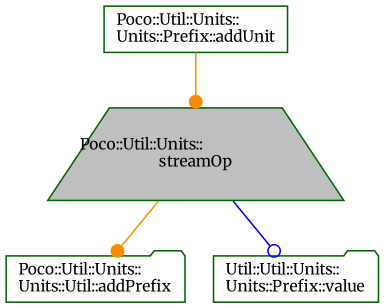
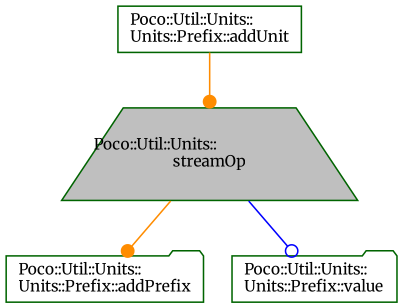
(96, 279) -> (105, 279)
(296, 279) -> (314, 279)
